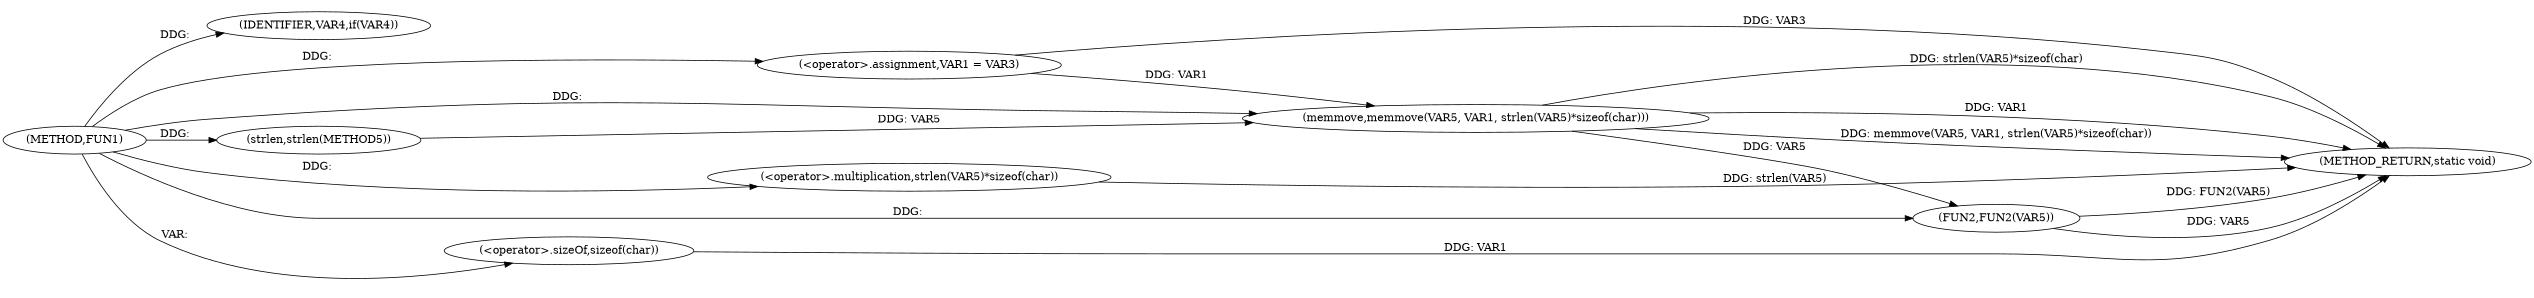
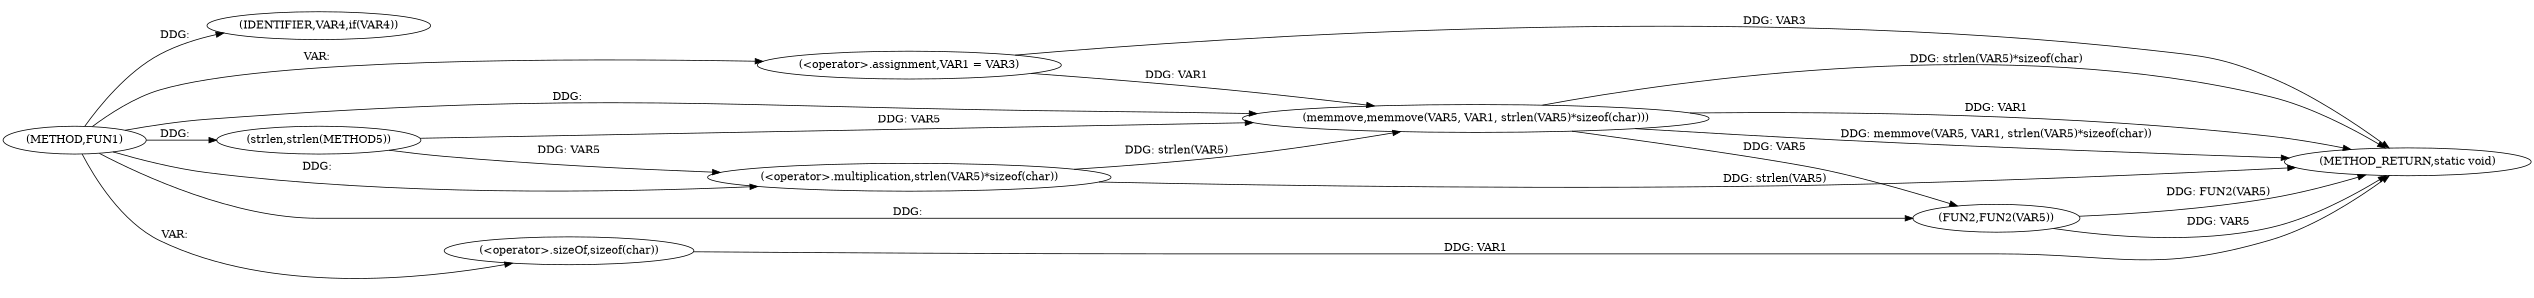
(319, 57) -> (319, 57)
none -> (1234, 156)
none -> (550, 164)
